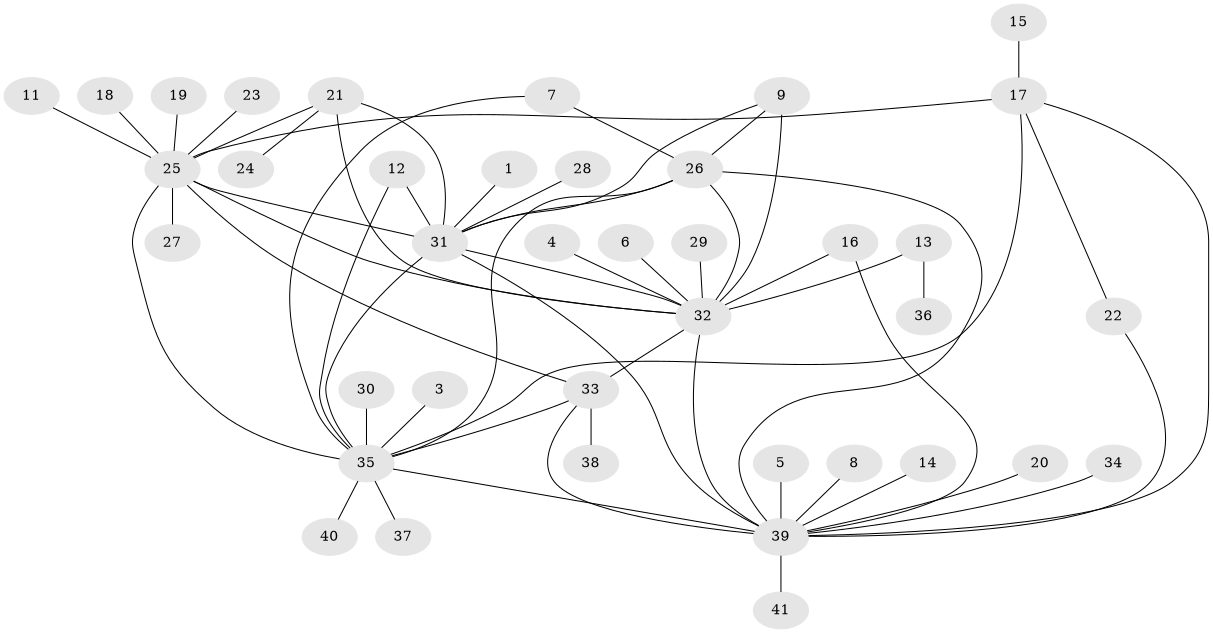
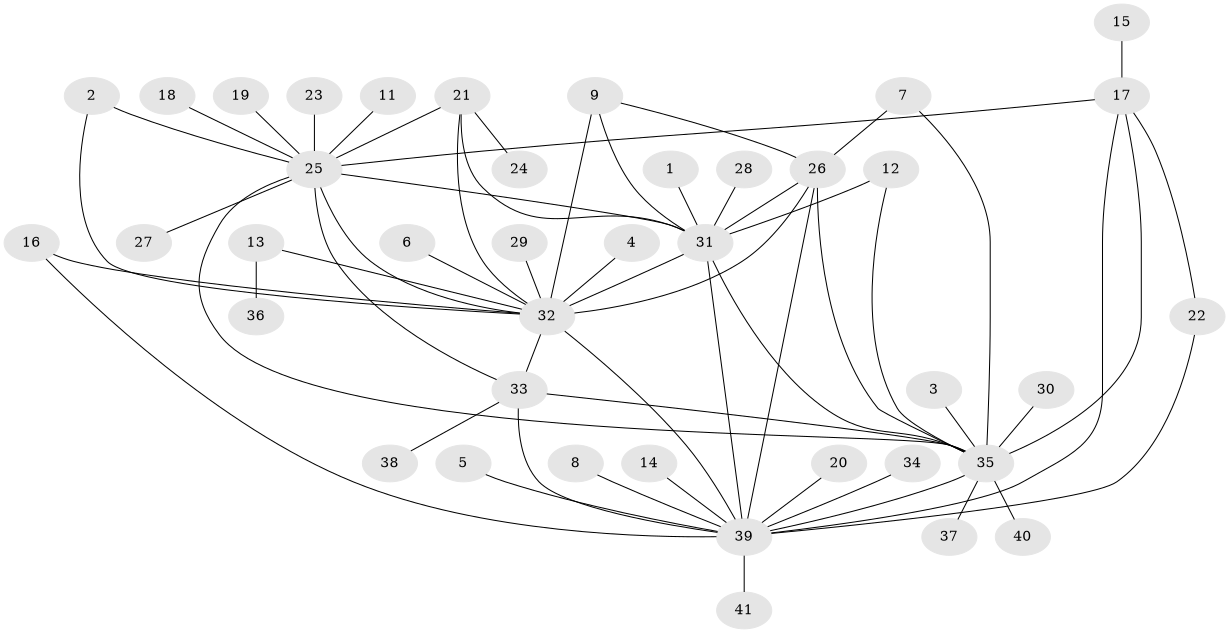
none -> (92, 96)
